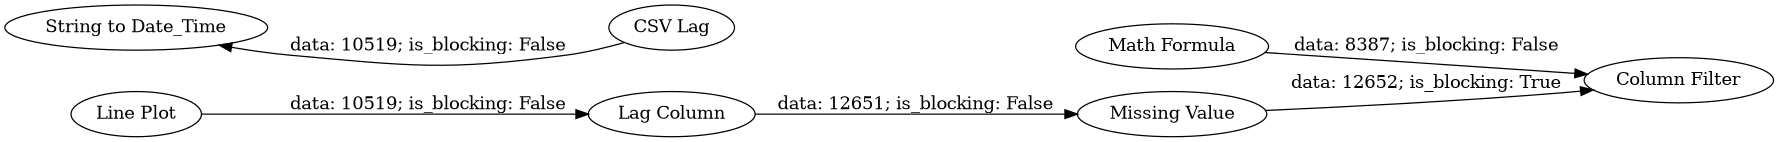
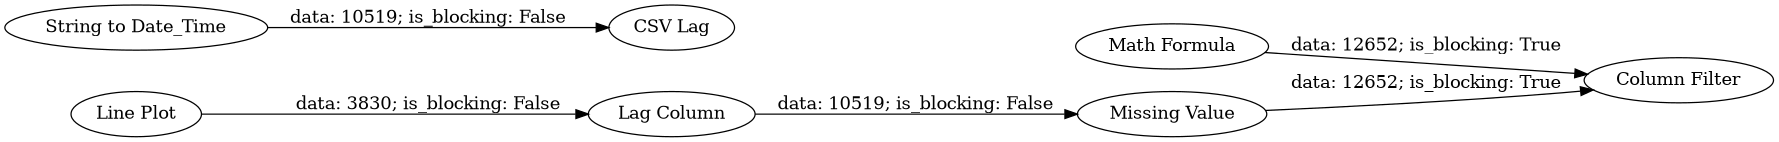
(1426, 46) -> (1426, 46)
(428, 65) -> (432, 28)
(428, 105) -> (428, 105)
(915, 105) -> (915, 105)
